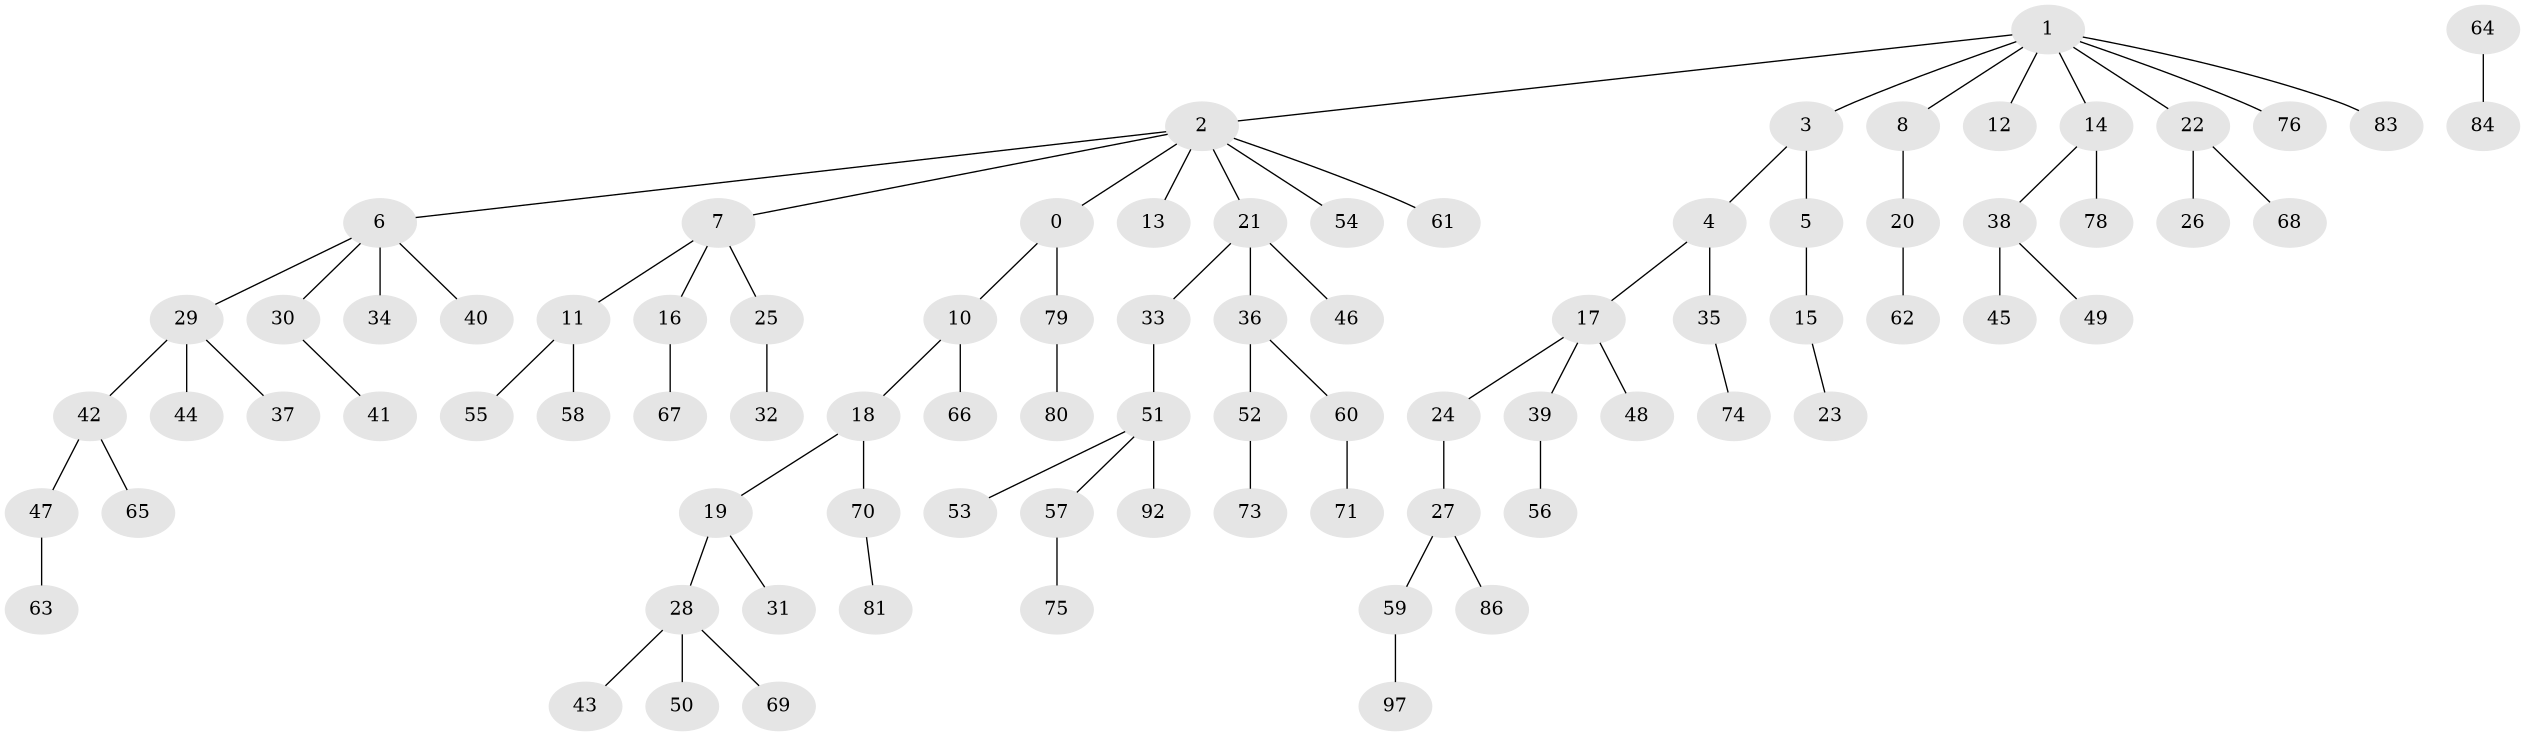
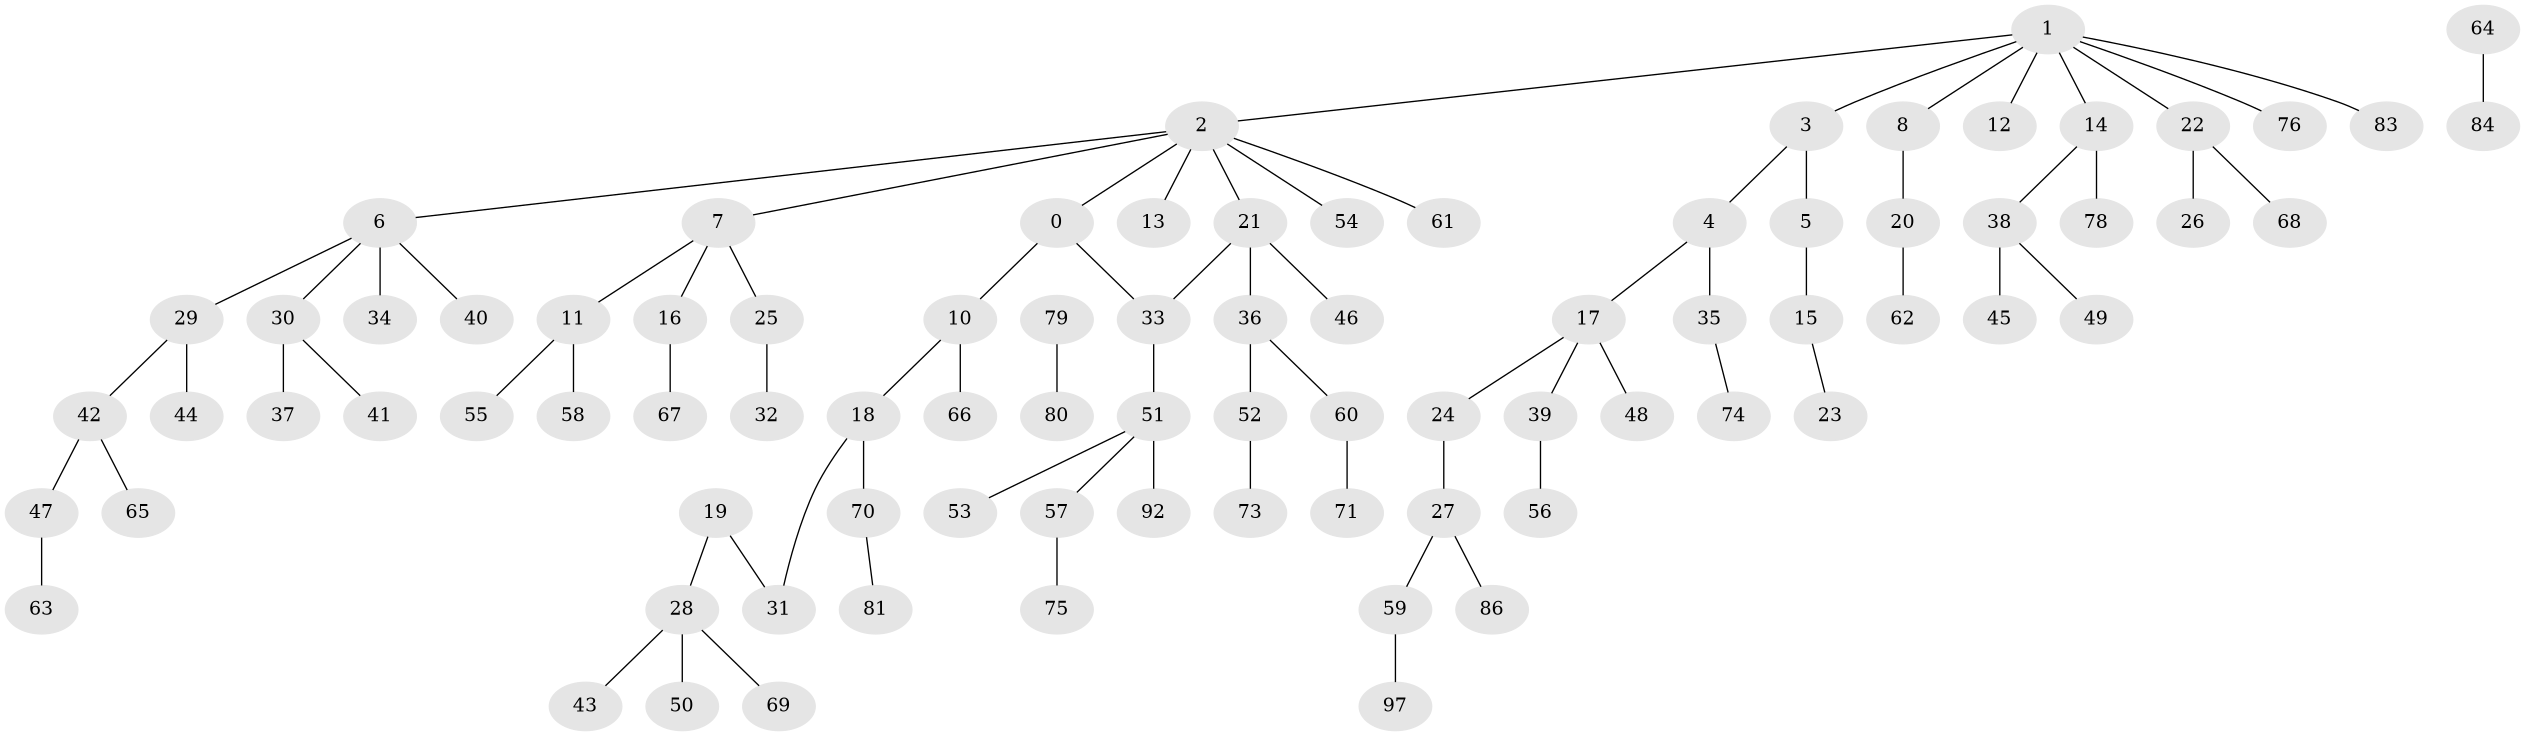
(1057, 271) -> (1105, 271)
(235, 368) -> (283, 368)
(790, 465) -> (807, 508)
